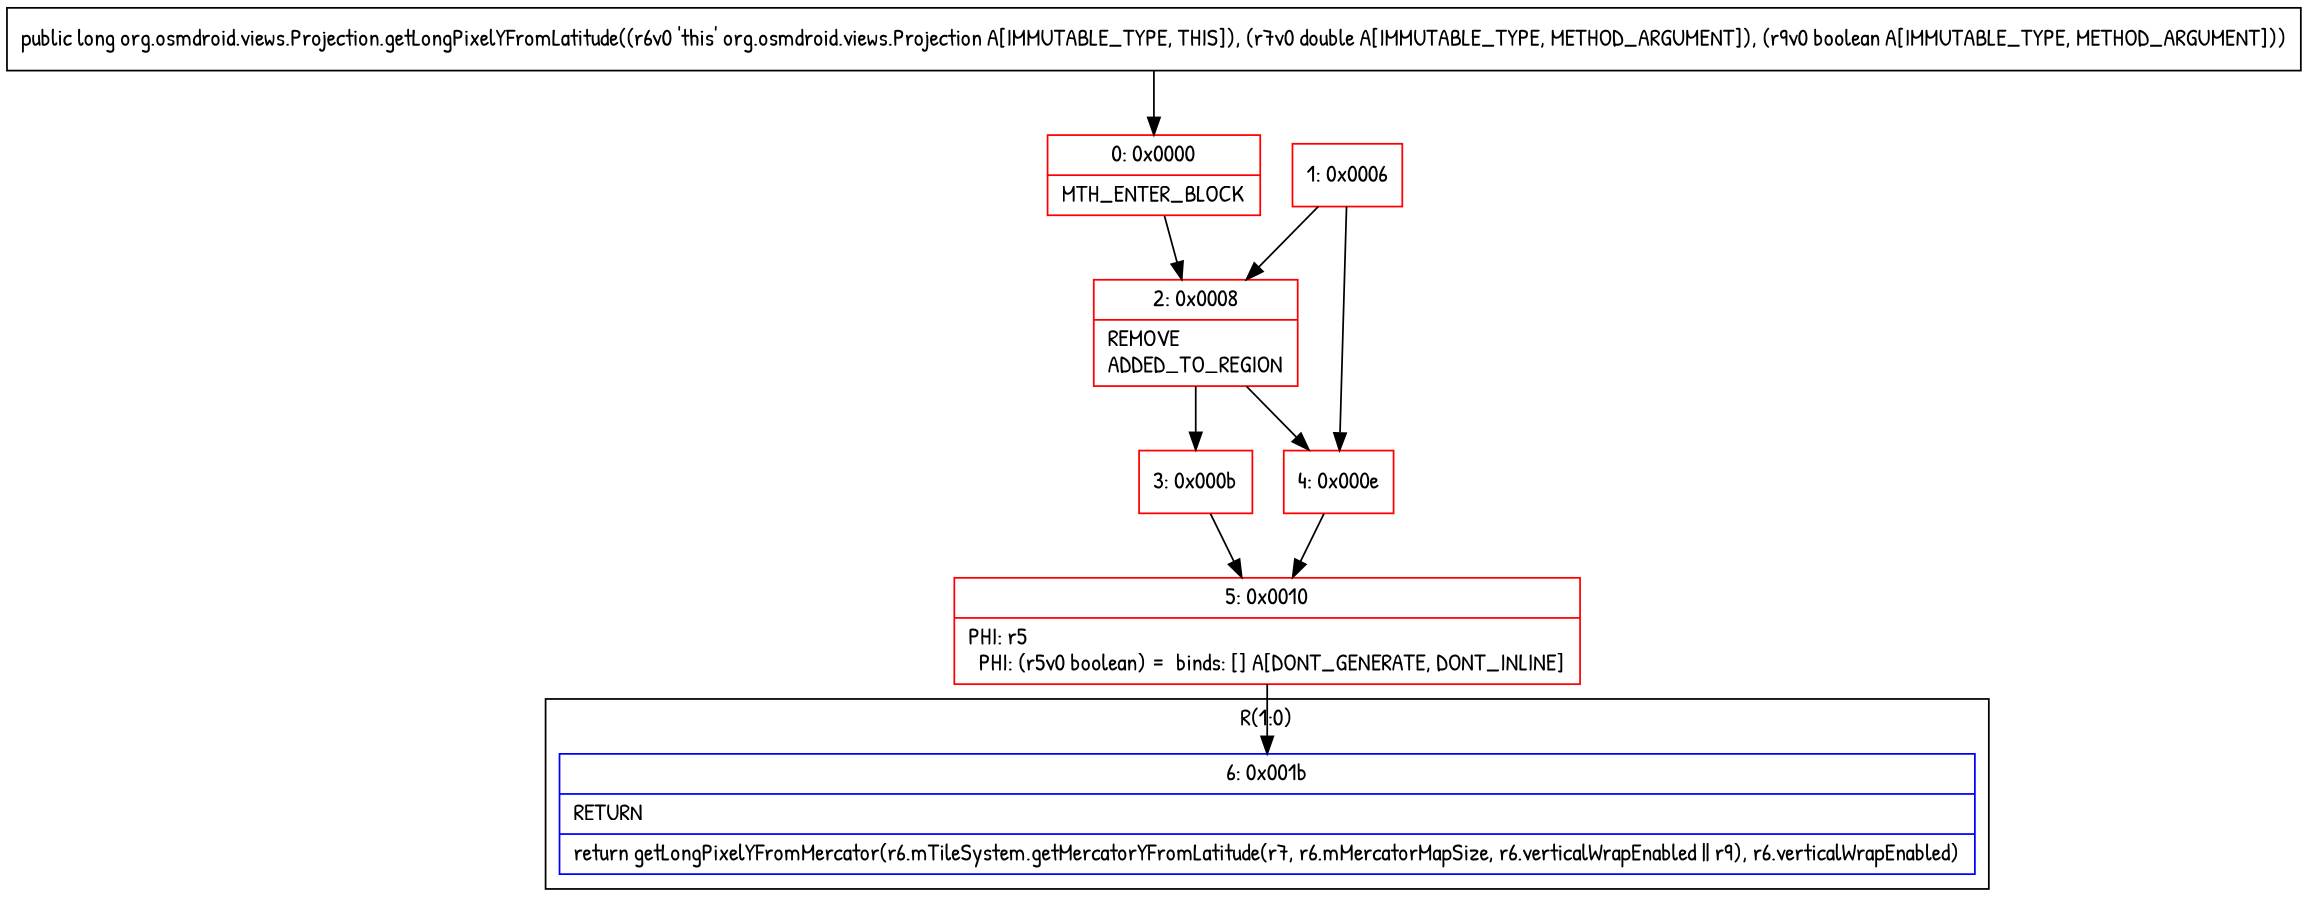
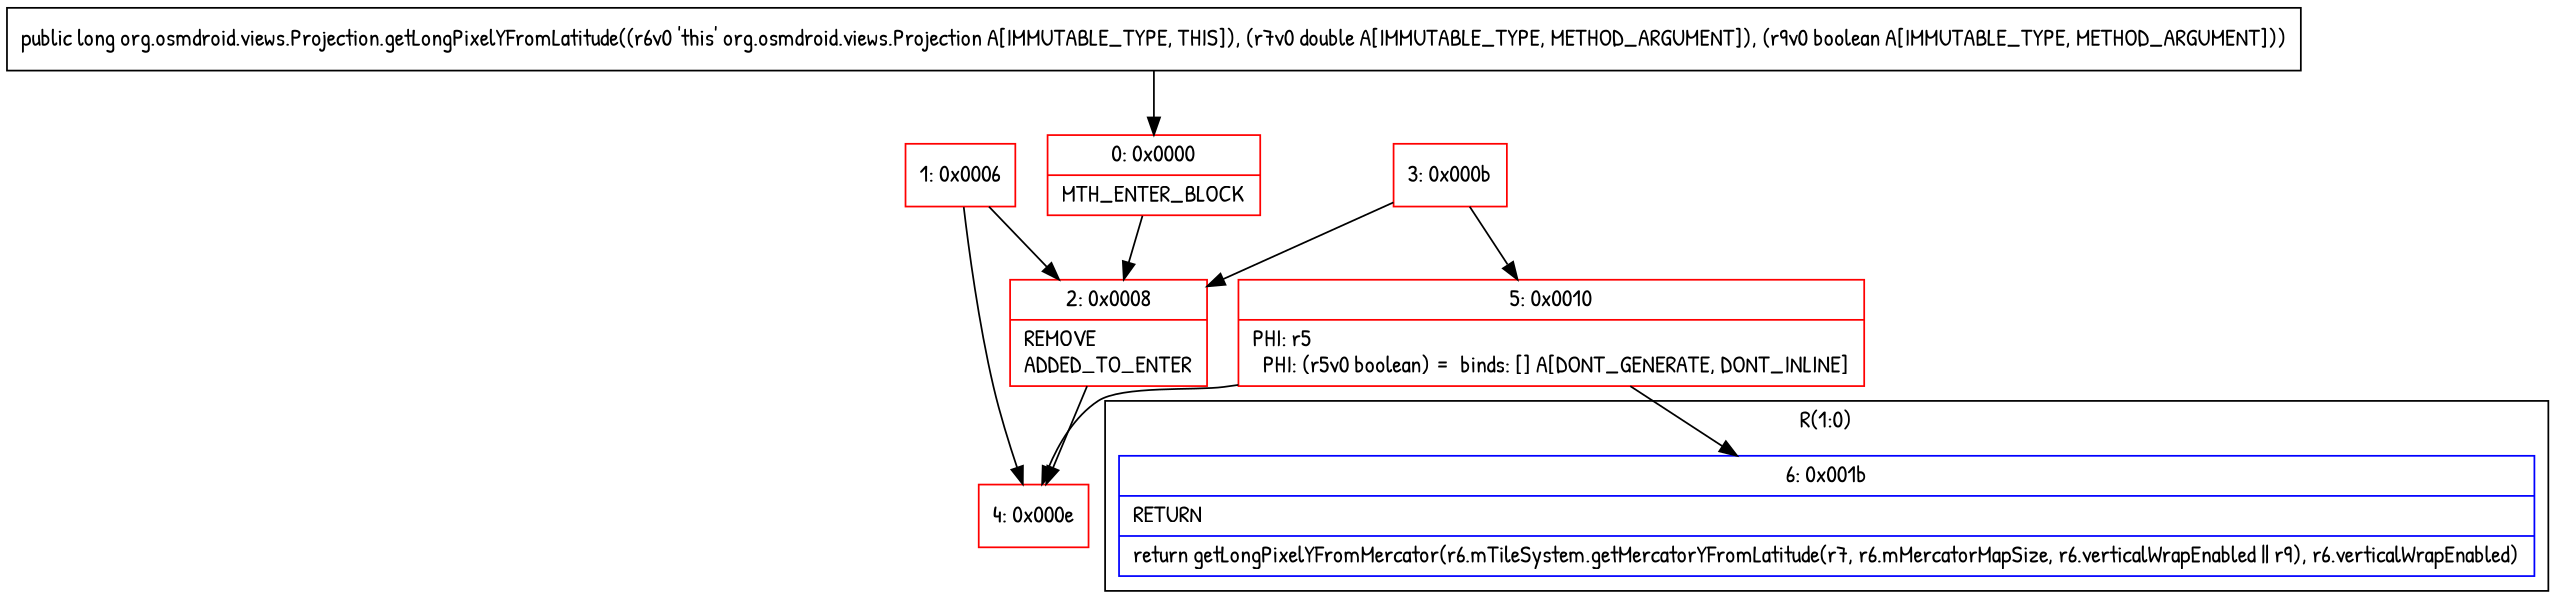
(1196, 365) -> (1109, 365)
(1196, 409) -> (1308, 241)
(1312, 538) -> (1148, 390)
